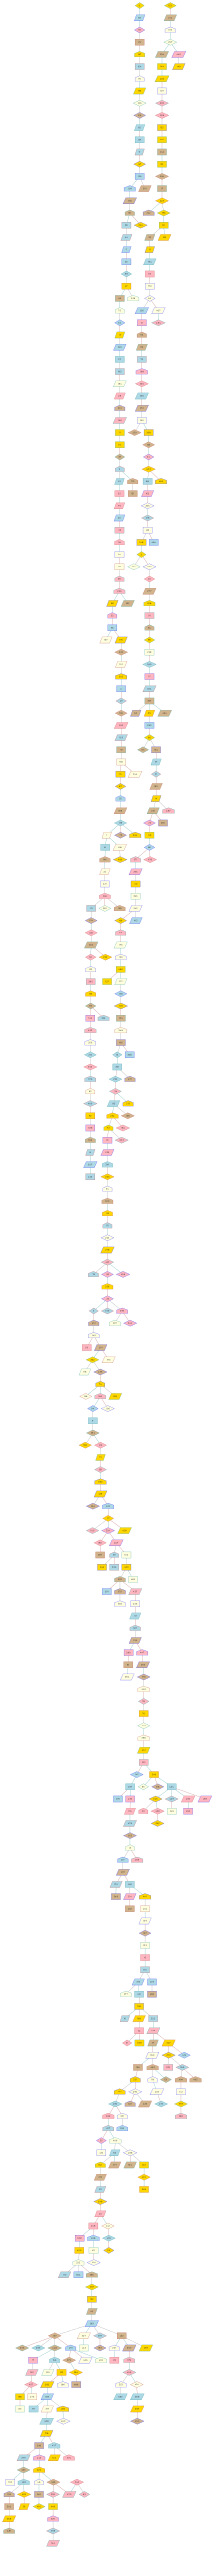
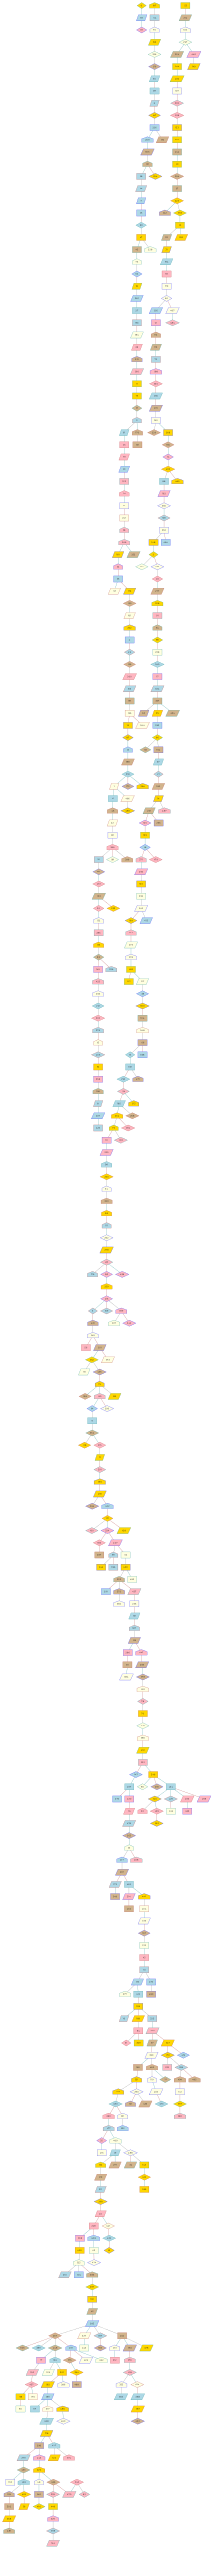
(170, 6) -> (185, 6)
(140, 42) -> none
(86, 1396) -> (85, 1396)
(47, 2409) -> (48, 2409)
